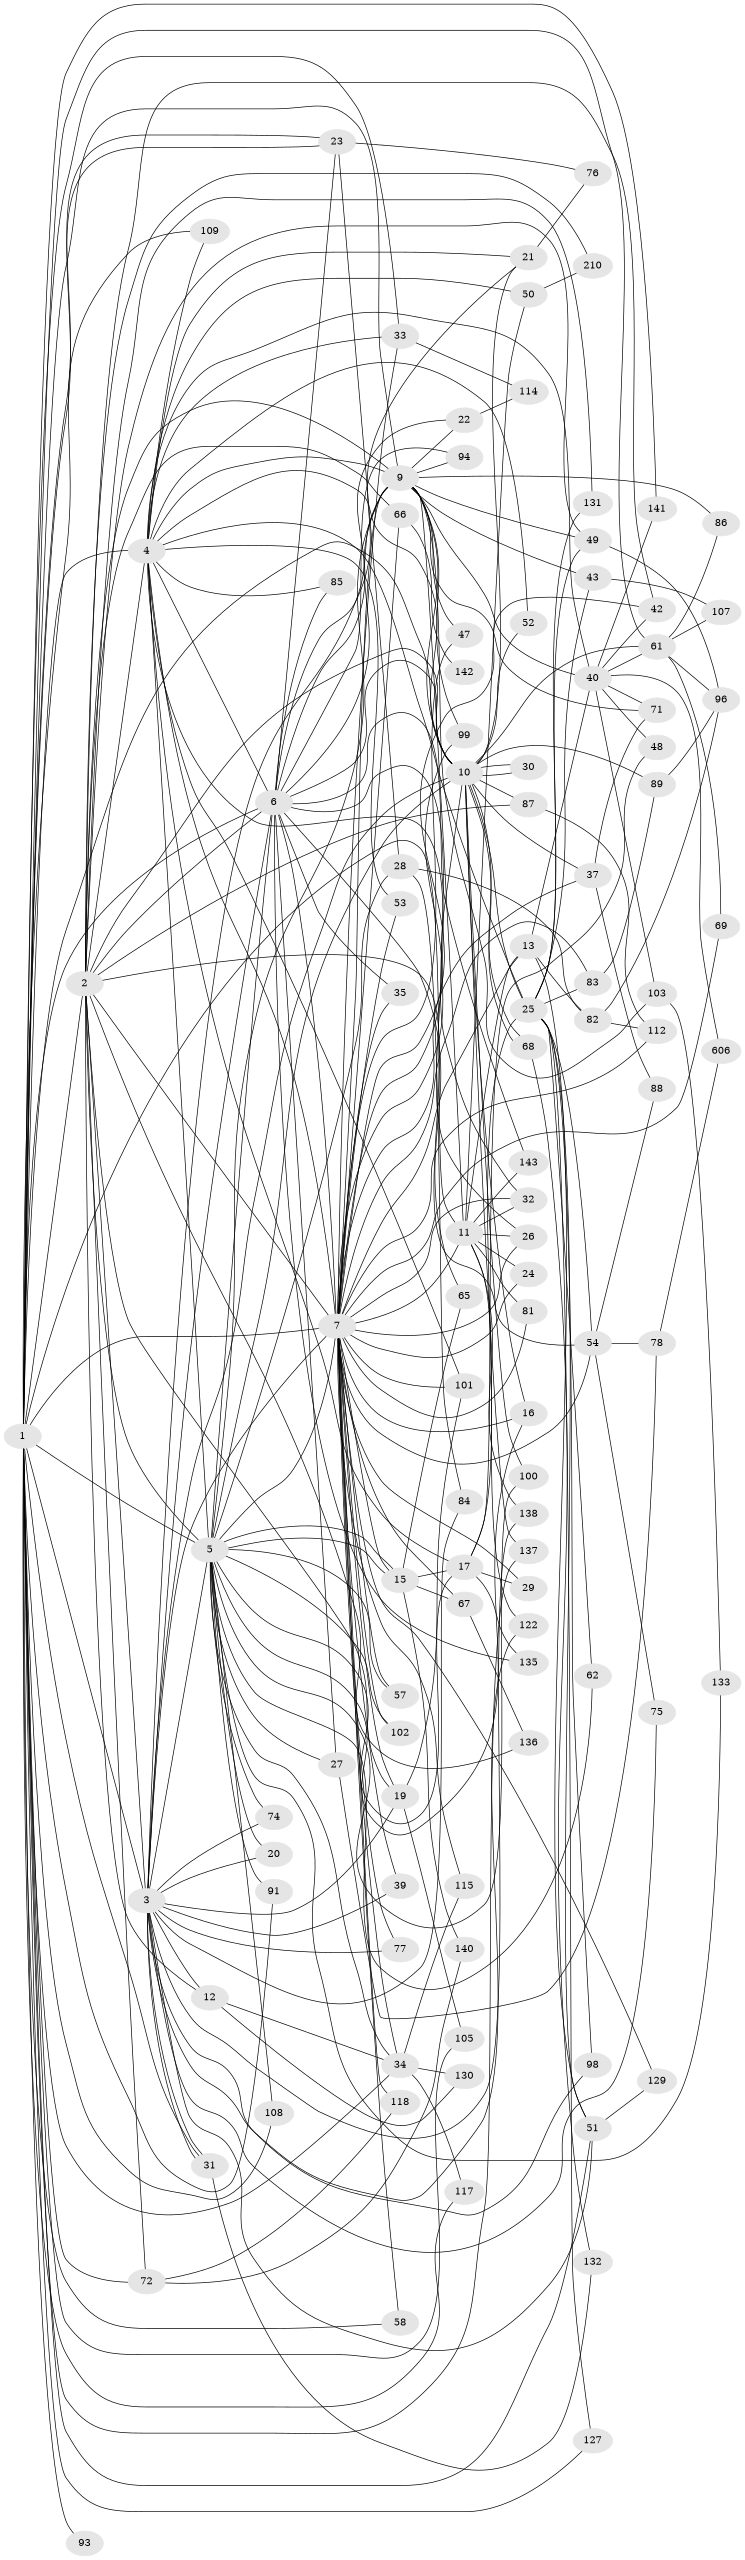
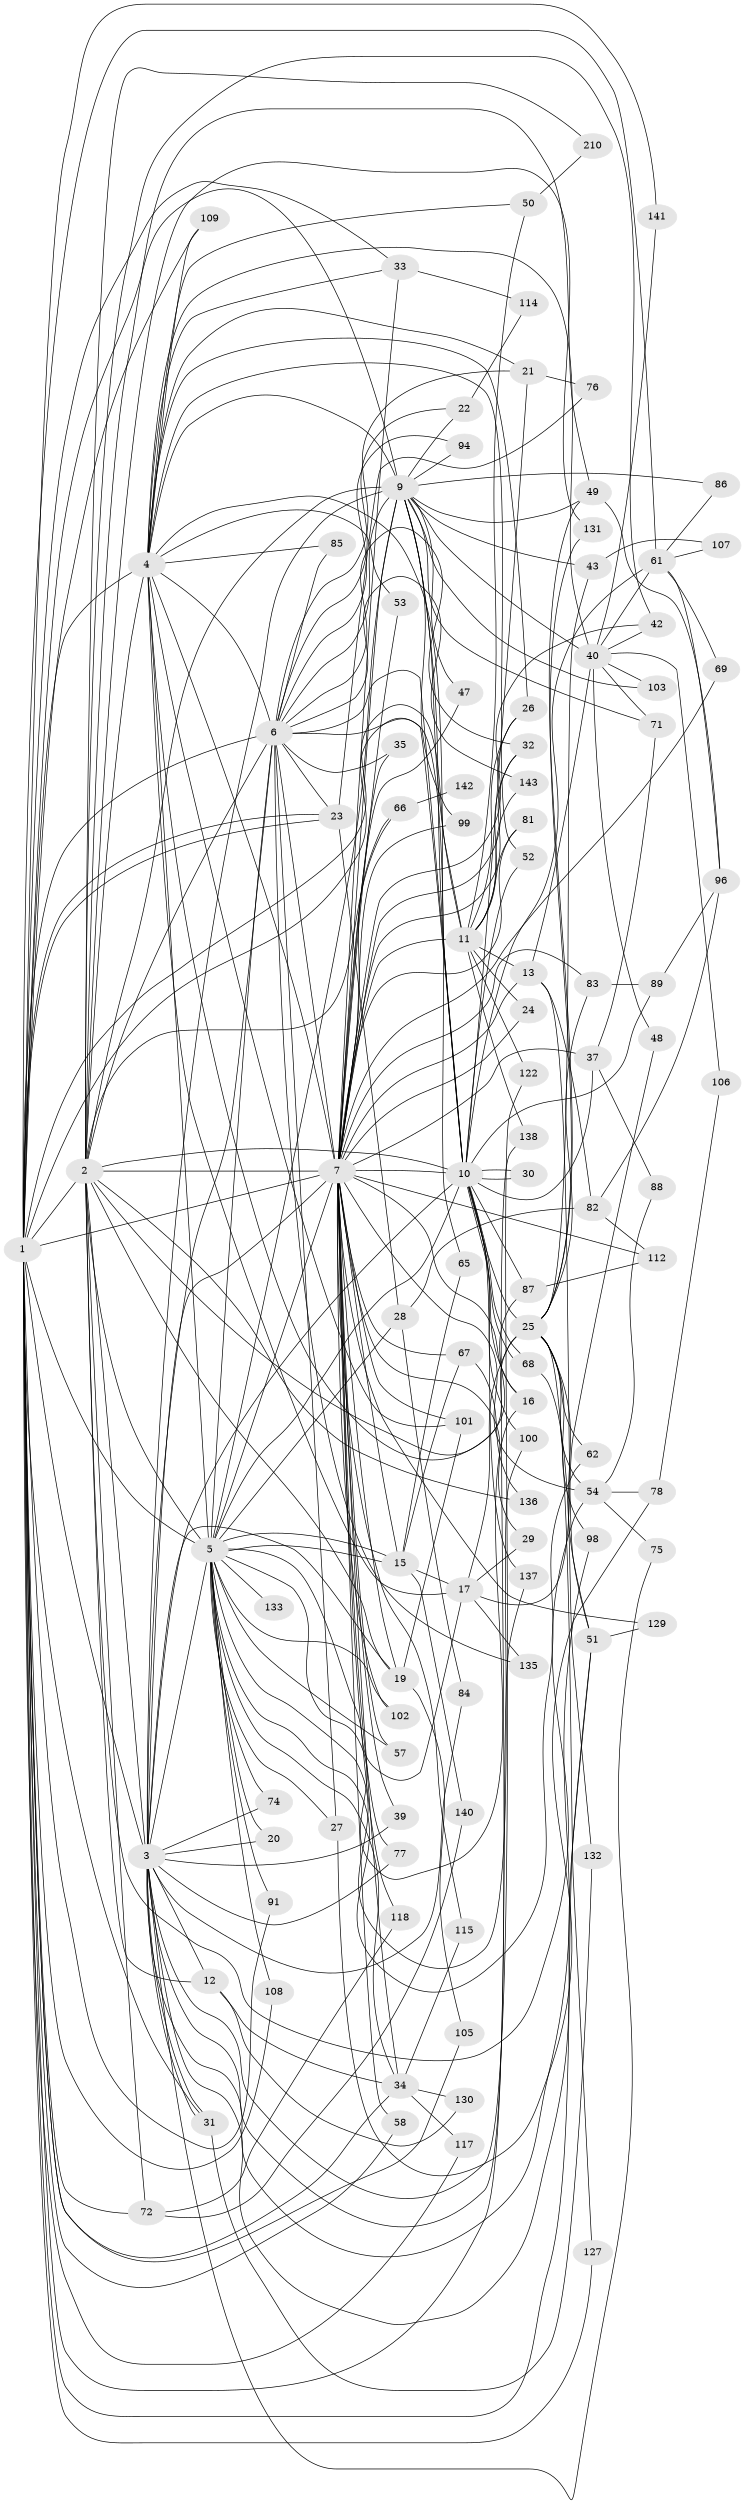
(721, 1051) -> (721, 1083)
(709, 1335) -> none
(85, 2543) -> none
